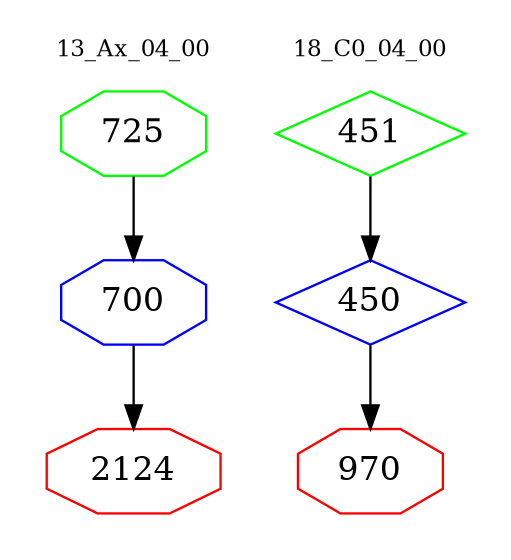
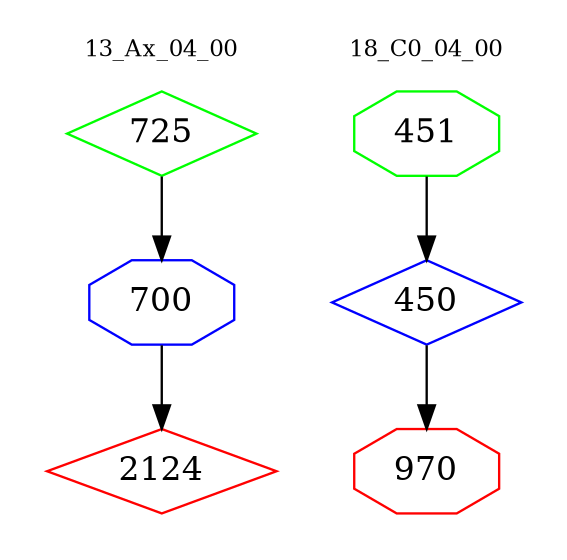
(134, 134) -> (162, 134)
(370, 134) -> (427, 134)
(134, 471) -> (162, 471)
